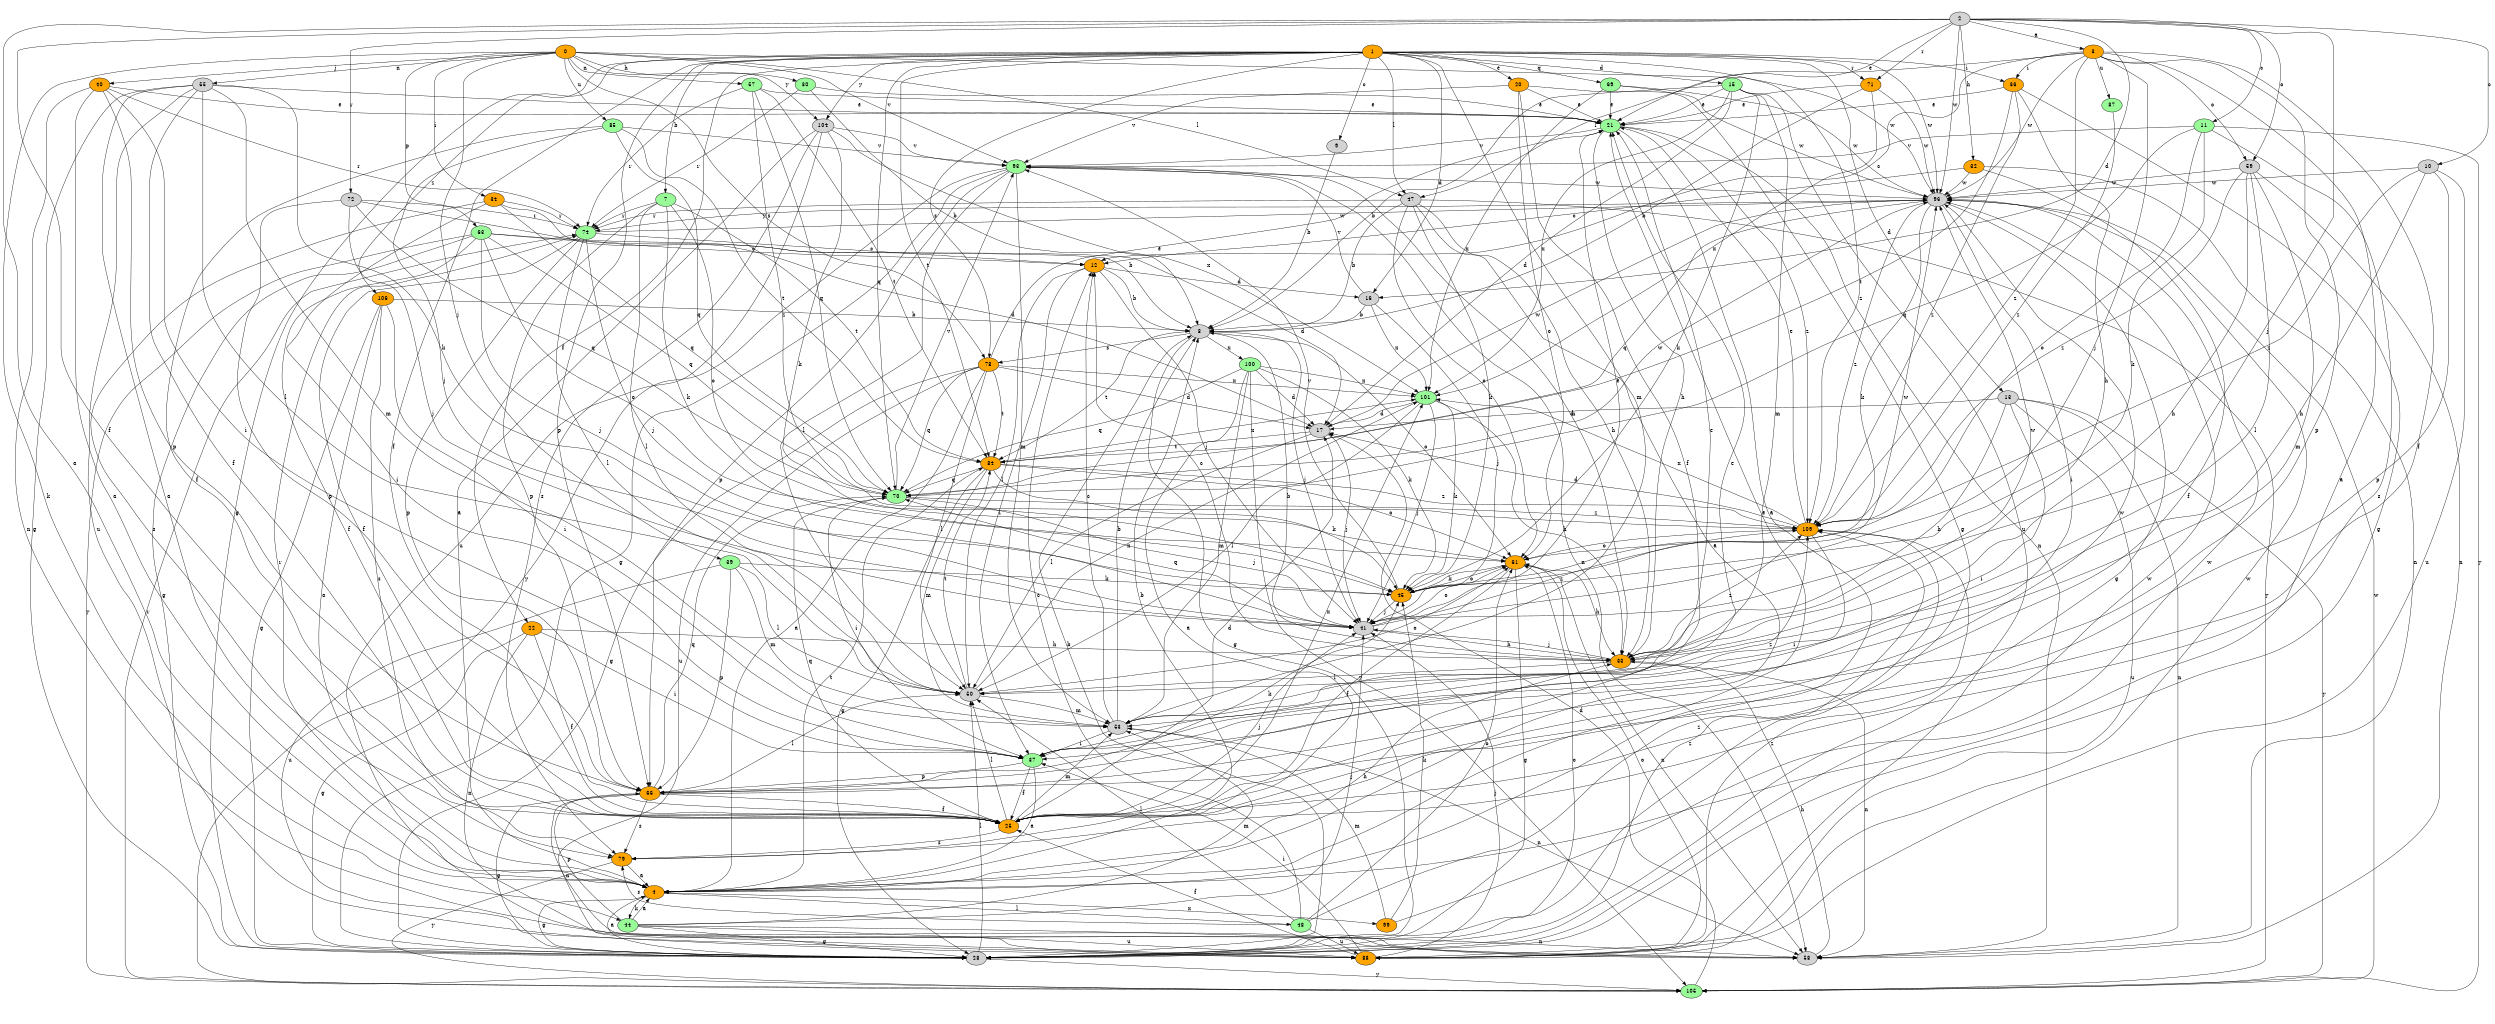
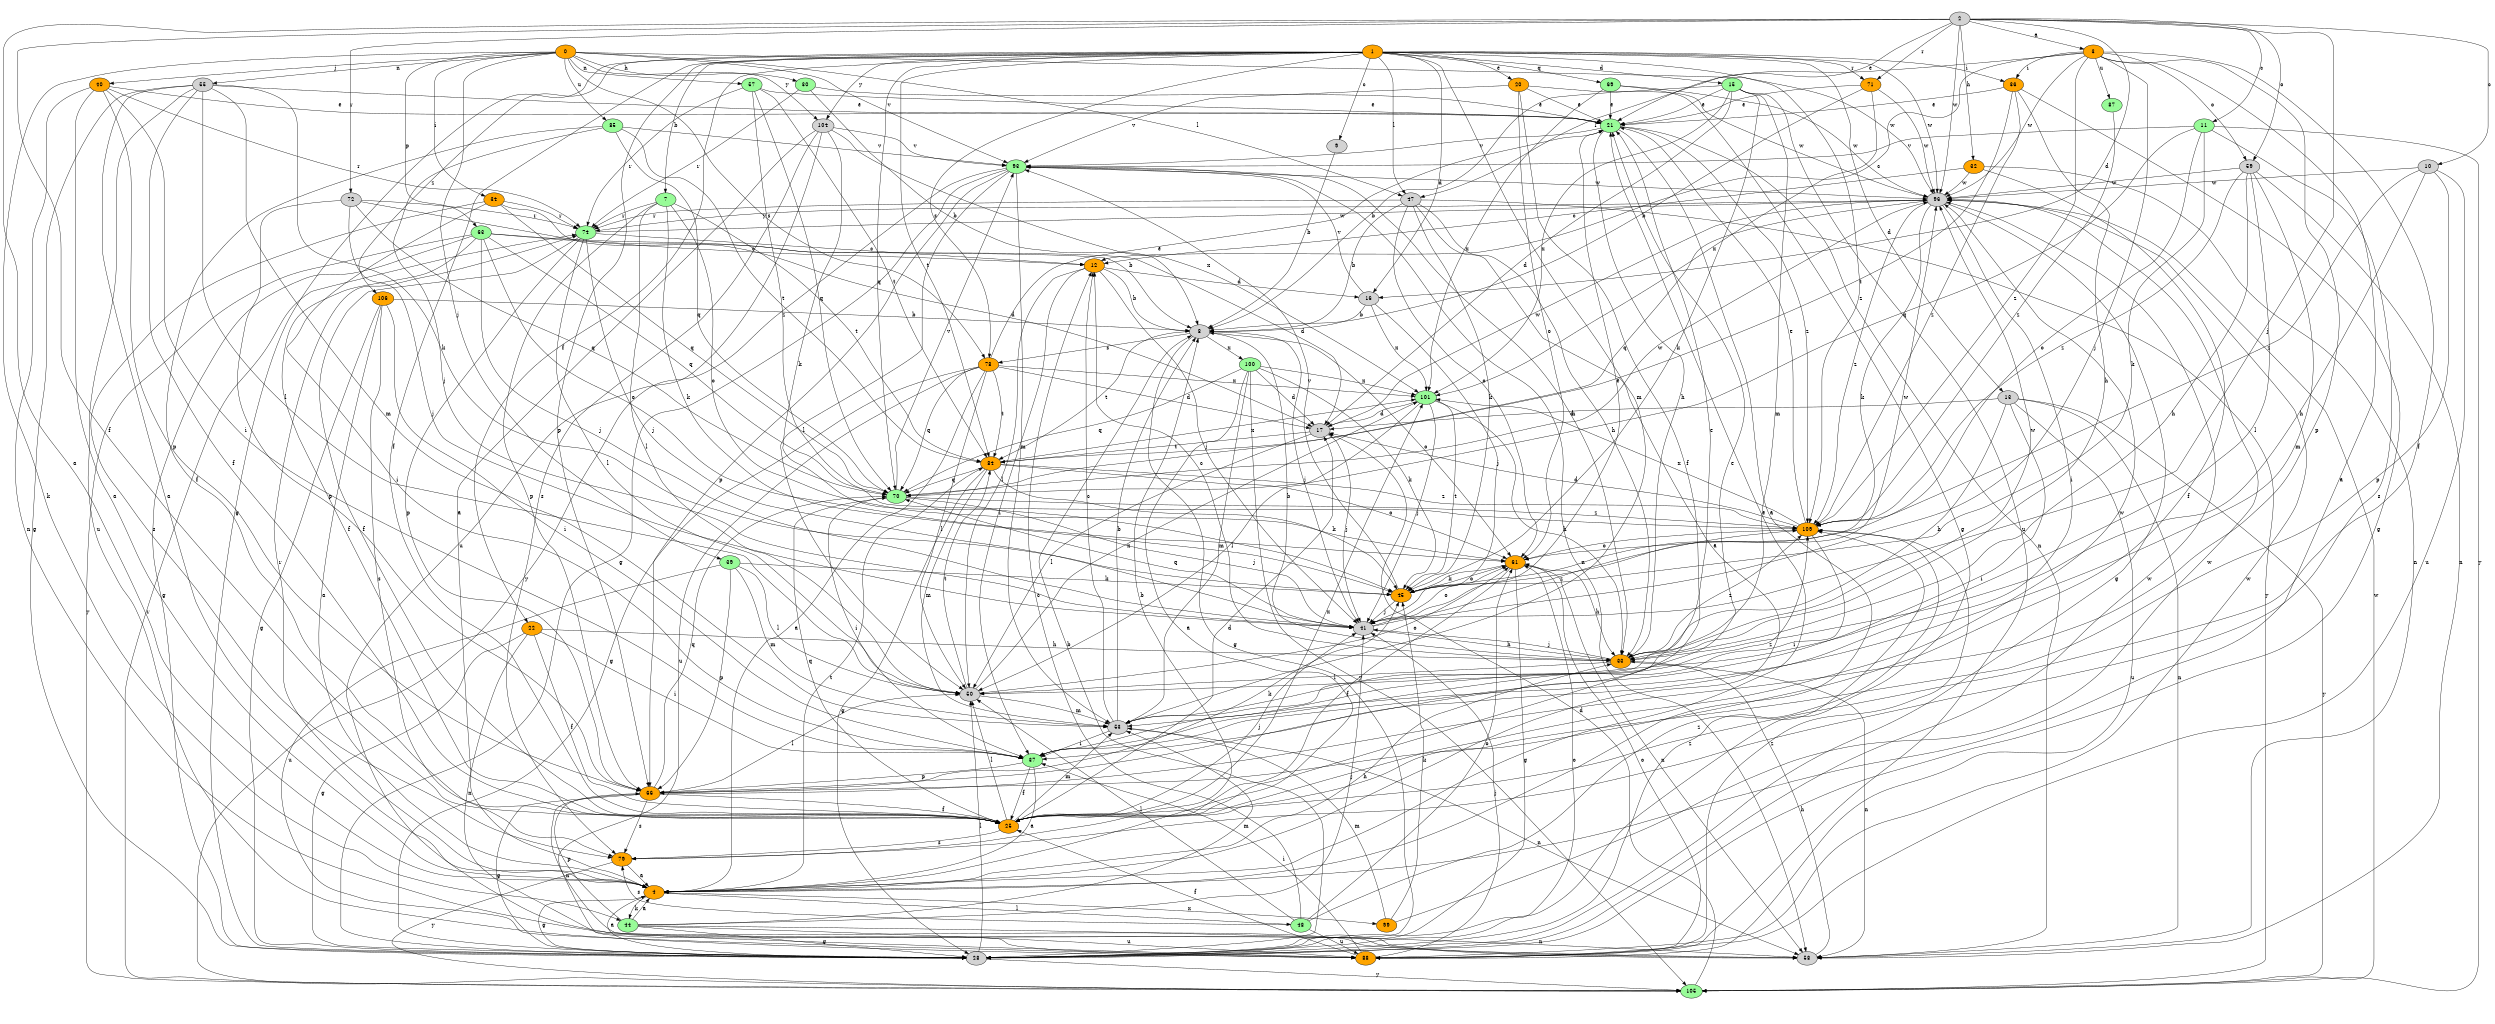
(1456, 497) -> (1456, 497)
